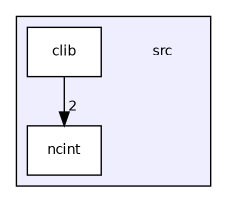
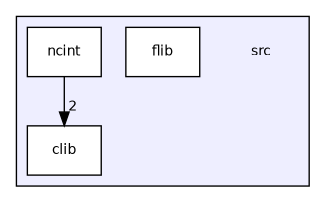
none -> (163, 52)
(64, 95) -> (64, 95)
